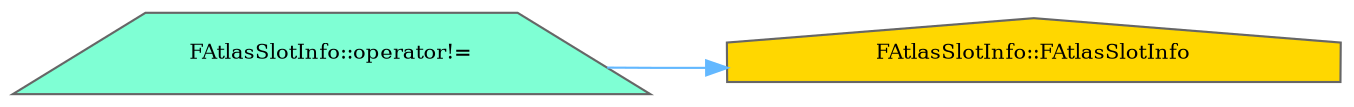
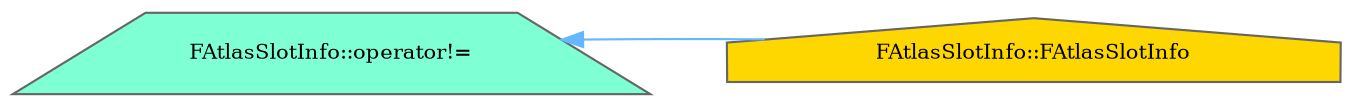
(657, 68) -> (674, 39)
